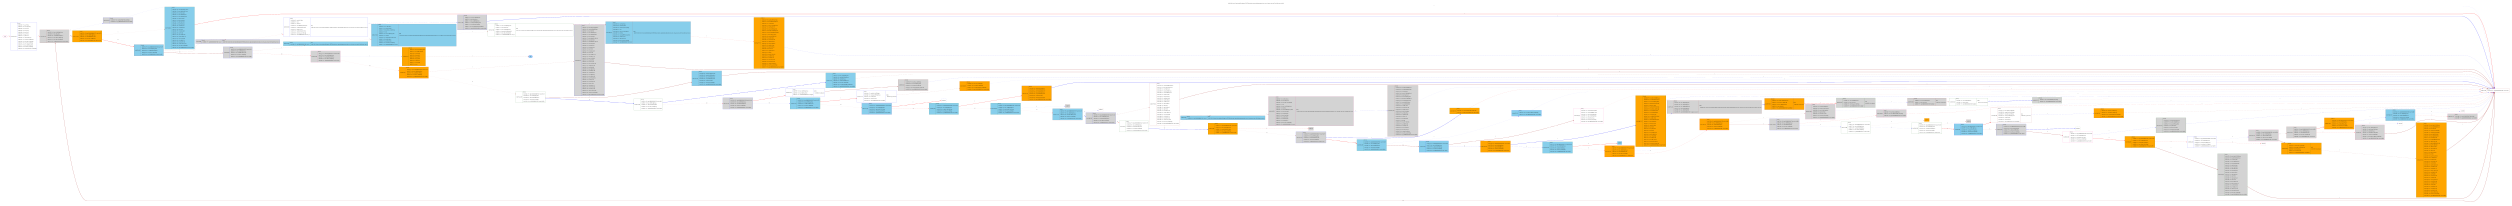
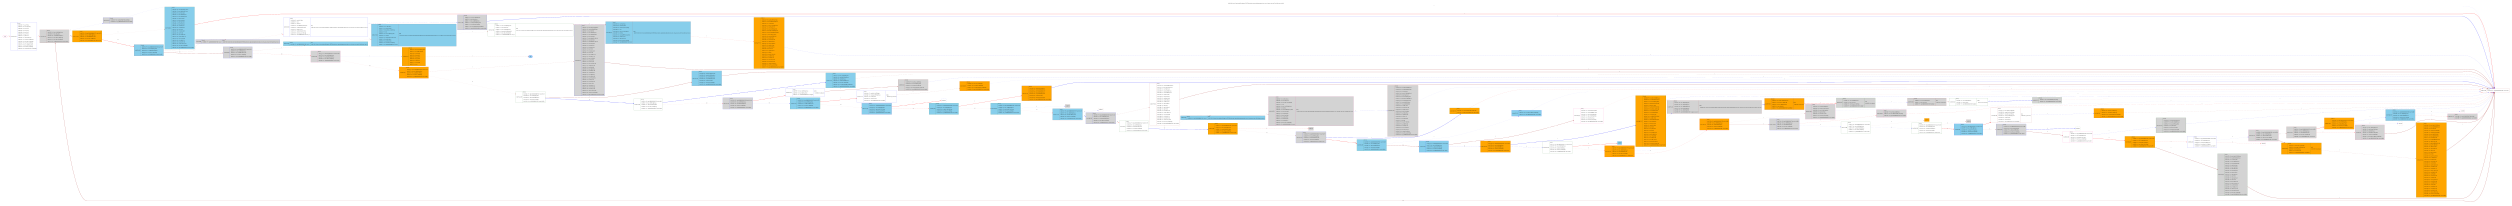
(1558, 148) -> (1558, 148)
